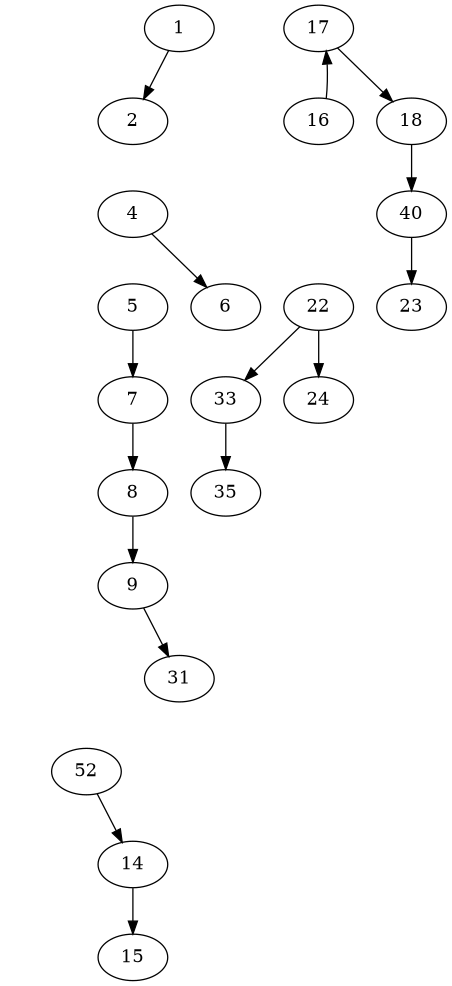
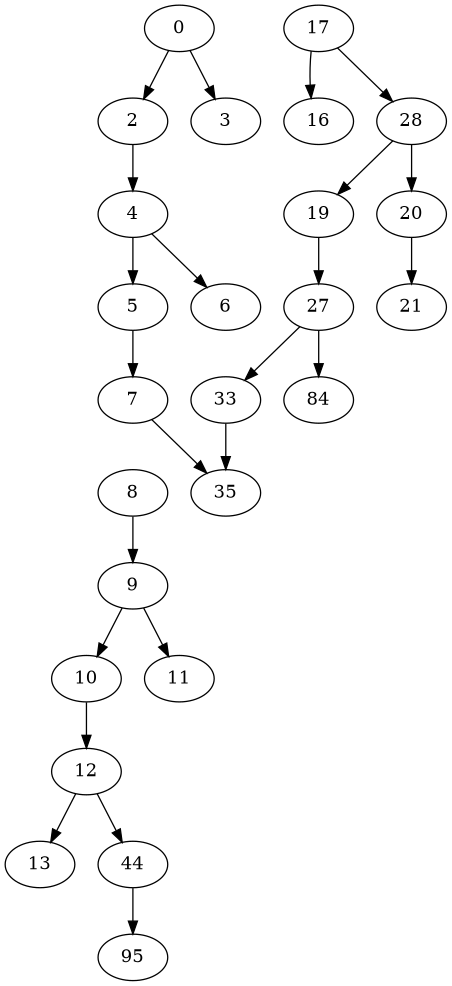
(179, 28) -> (179, 28)
(327, 81) -> (310, 68)
none -> (226, 121)
(412, 121) -> (412, 121)
none -> (133, 161)
none -> (319, 214)
(412, 214) -> (412, 214)
none -> (133, 254)
(319, 307) -> (319, 307)
(412, 307) -> (412, 307)
(319, 400) -> (319, 400)
(133, 440) -> (175, 442)
none -> (86, 679)
(179, 679) -> (179, 679)
(86, 772) -> (86, 772)
none -> (40, 864)
(133, 864) -> (133, 864)
(133, 957) -> (133, 957)
